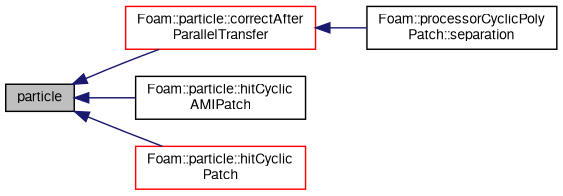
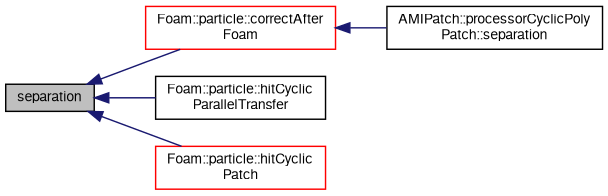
(221, 28) -> (241, 28)
(462, 28) -> (495, 28)
(40, 98) -> (50, 98)
(221, 98) -> (241, 98)
